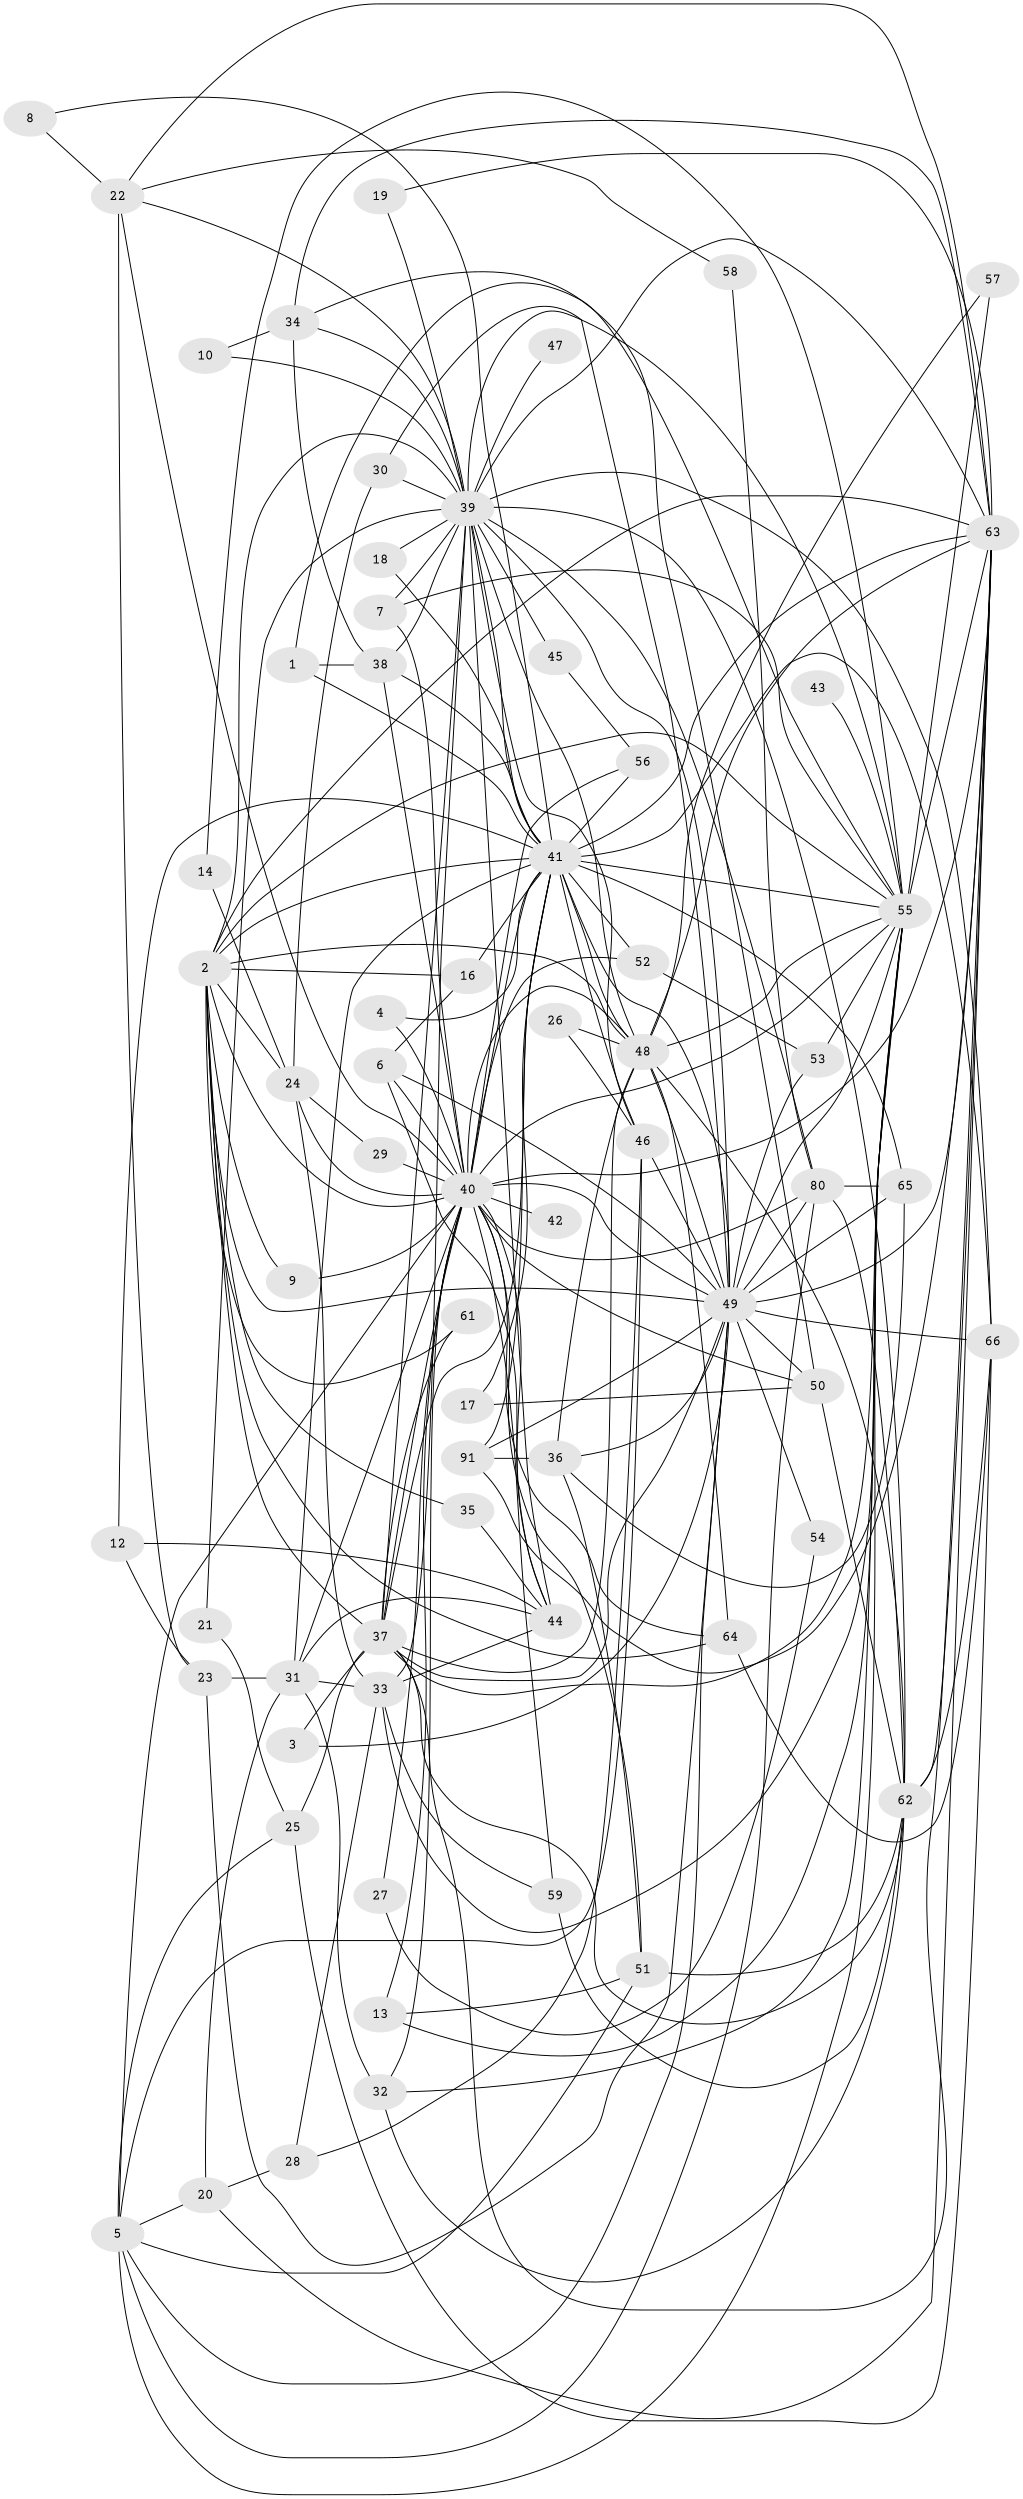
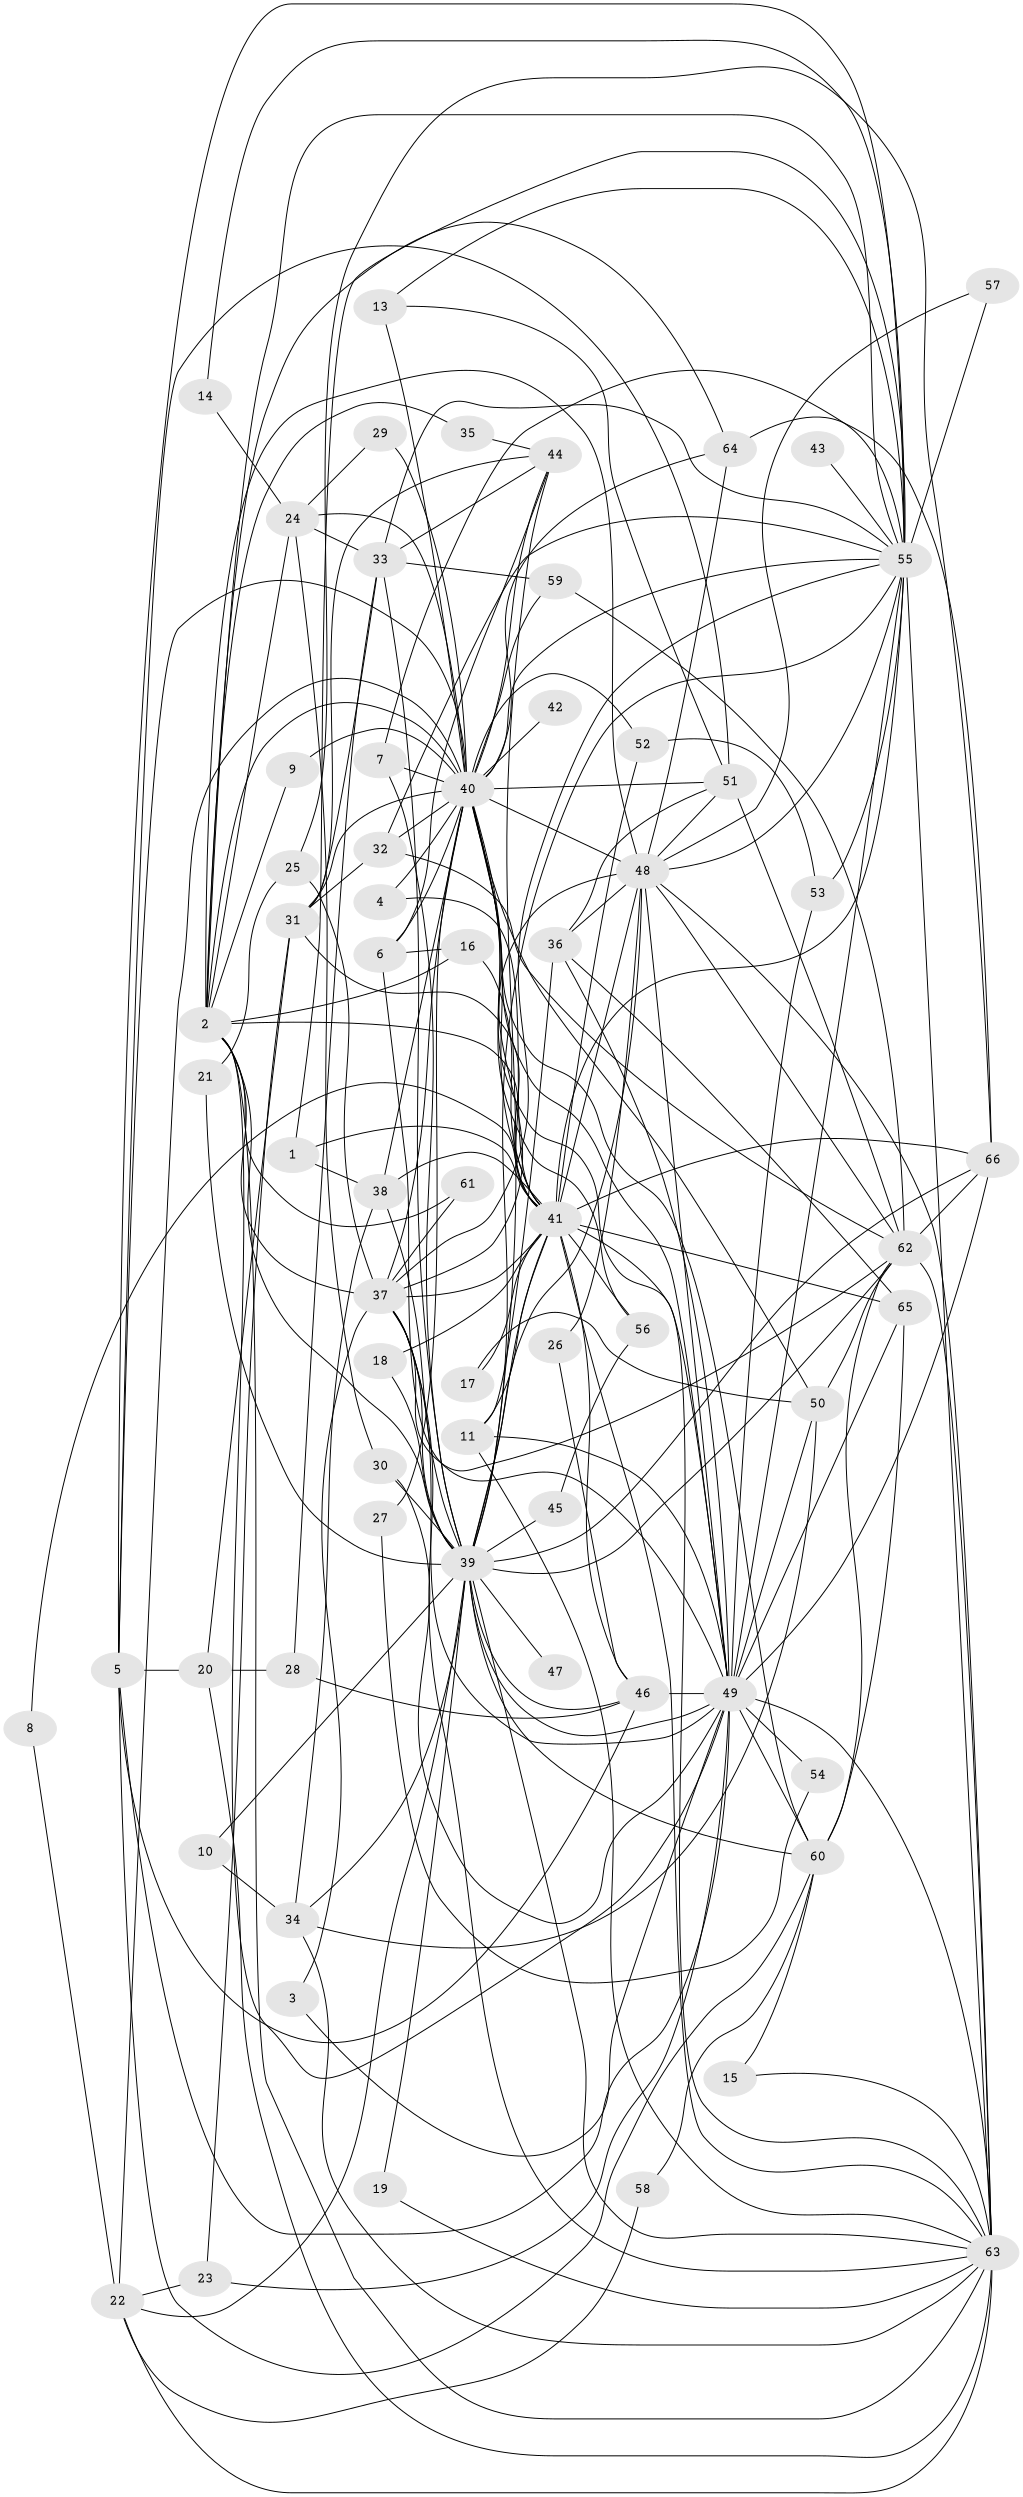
none -> (687, 826)
(818, 1186) -> (818, 1857)
(468, 1458) -> (468, 1437)
(118, 1544) -> none
(146, 2005) -> none
none -> (730, 2079)
